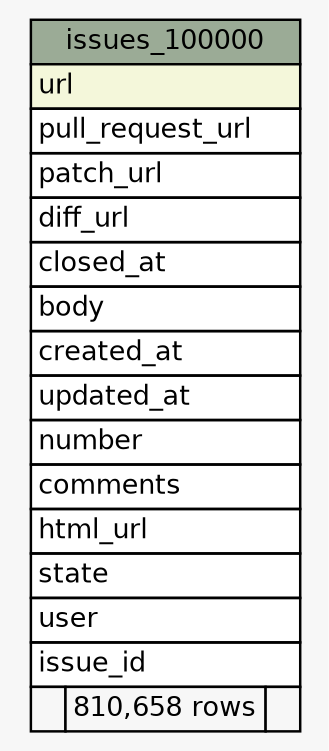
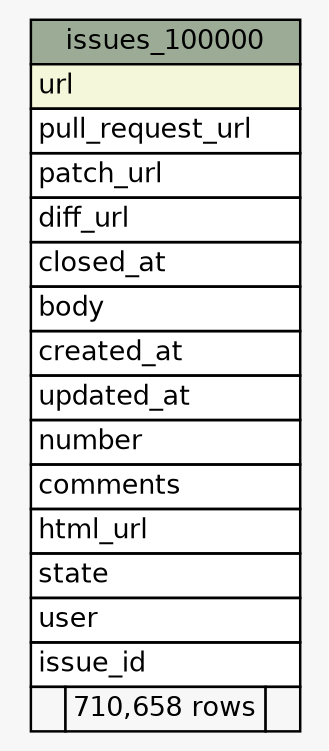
(166, 708) -> (166, 708)
